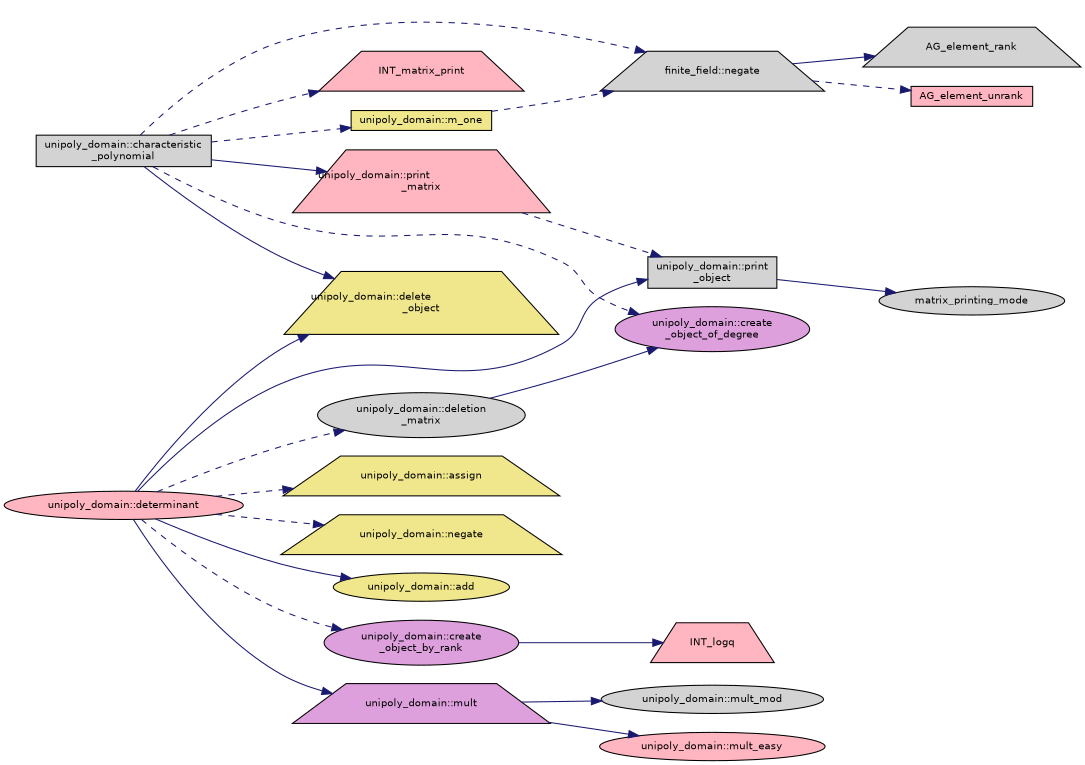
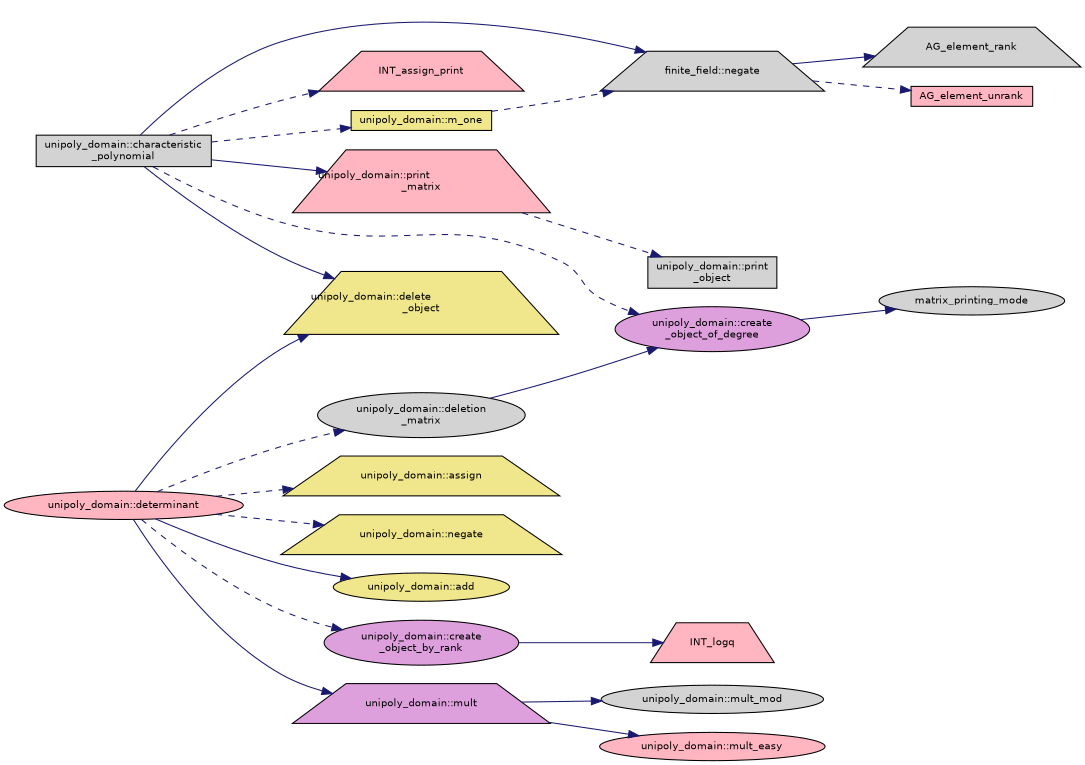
(373, 24) -> (373, 24)
(421, 71) -> (421, 71)
(831, 285) -> (843, 315)
(383, 366) -> none
